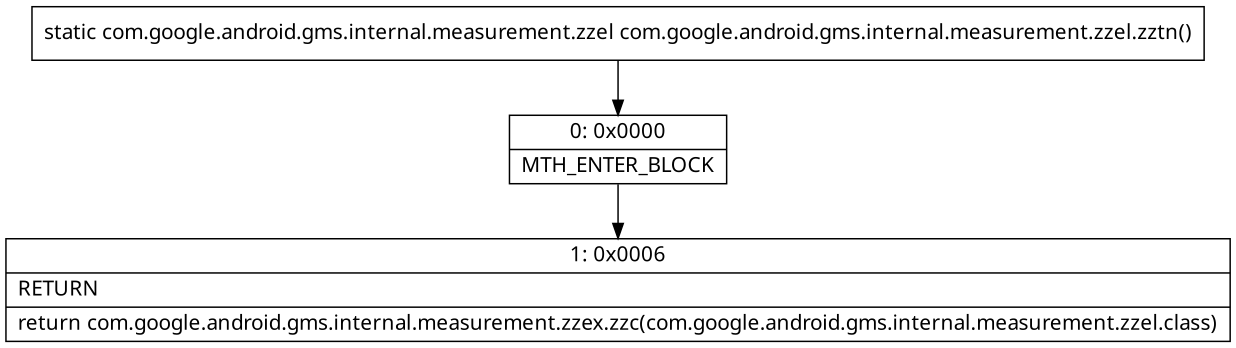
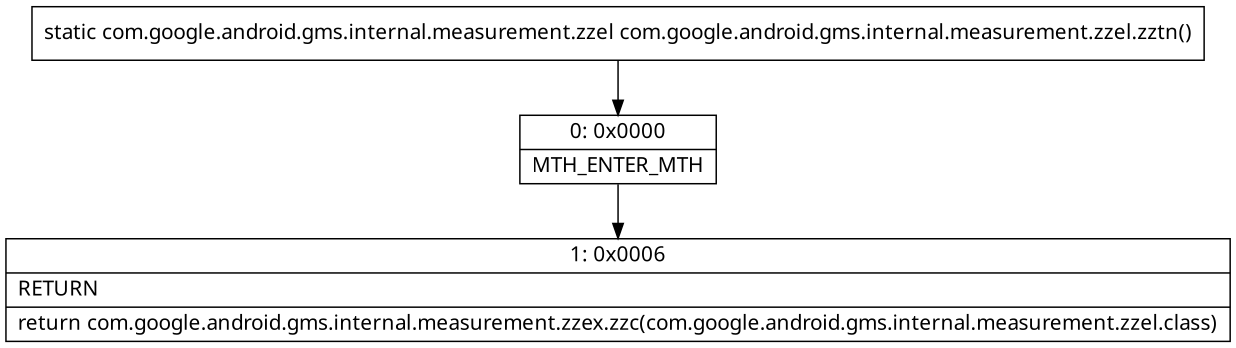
(618, 166) -> (618, 166)
